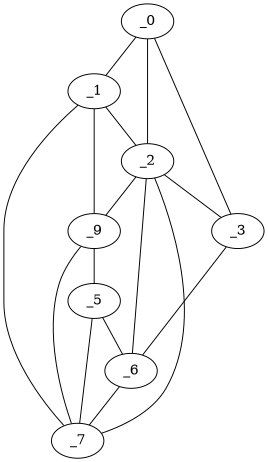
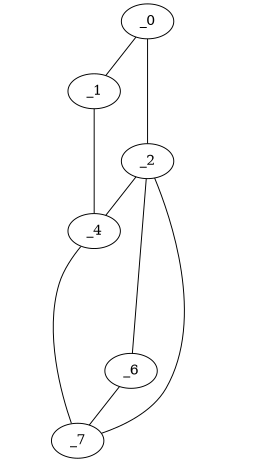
(121, 126) -> none
(94, 231) -> (94, 231)
(238, 231) -> none
(4, 261) -> none
(94, 301) -> none
